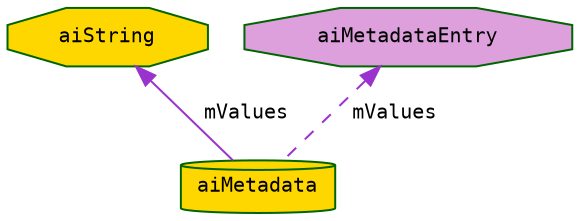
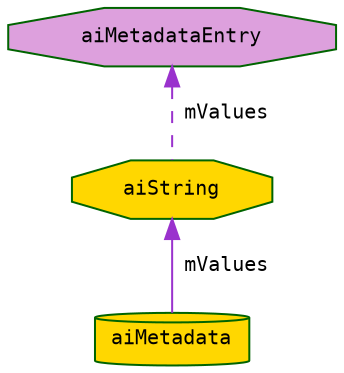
(324, 121) -> (172, 124)
